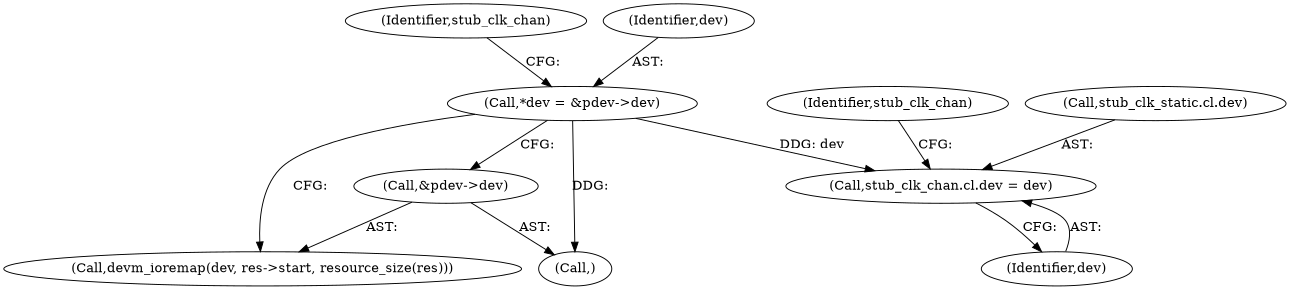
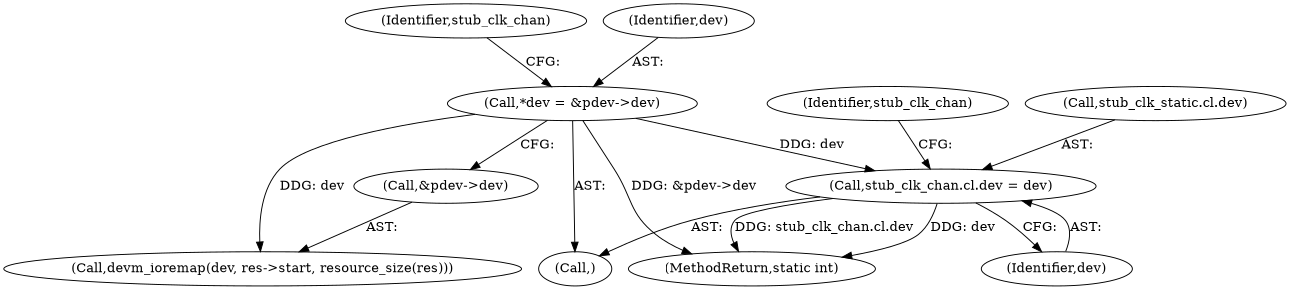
(313, 186) -> (313, 186)
(592, 186) -> (592, 186)
(508, 226) -> (712, 215)
none -> (752, 269)
